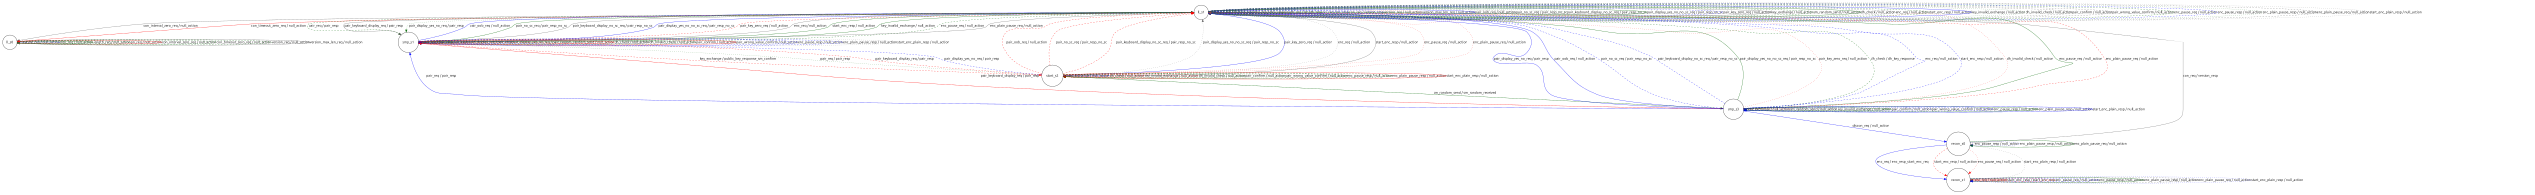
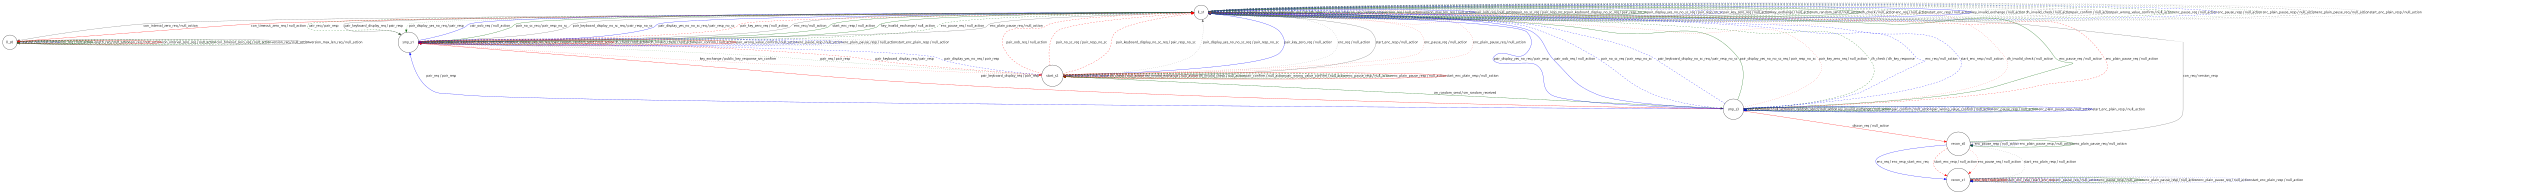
(729, 62) -> (729, 62)
(1844, 126) -> (1844, 126)
